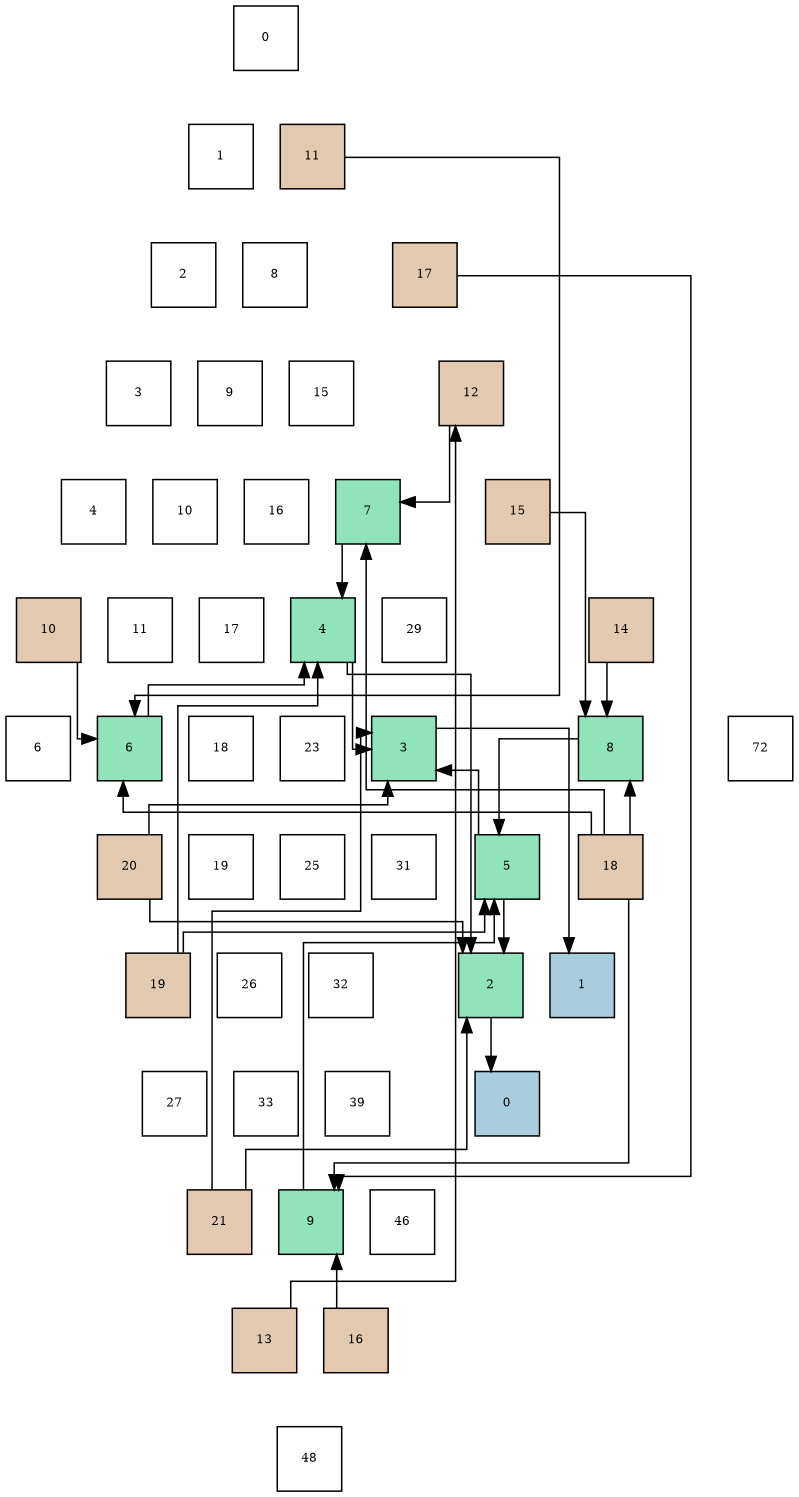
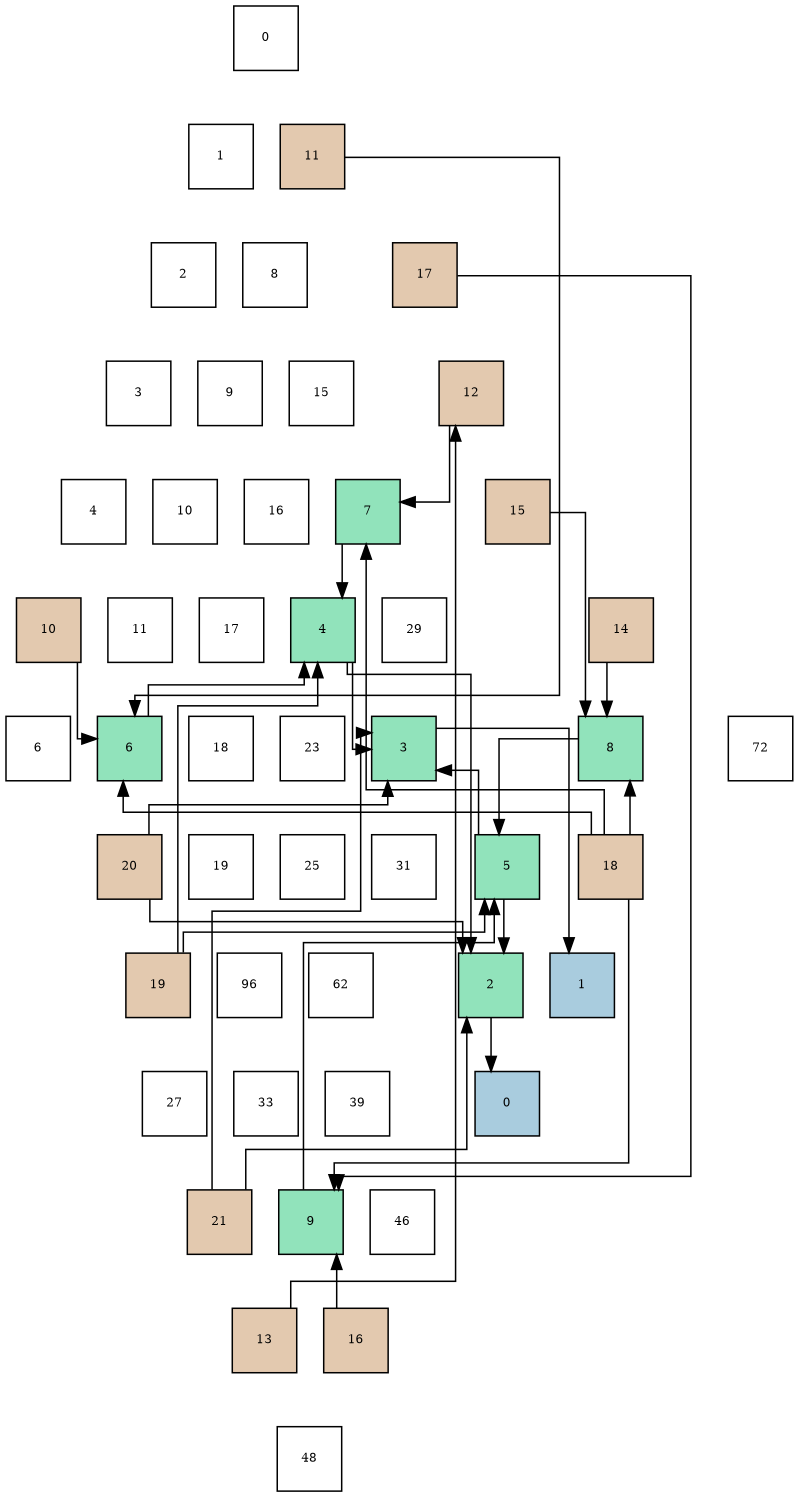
(250, 985) -> (250, 985)
(341, 985) -> (341, 985)
